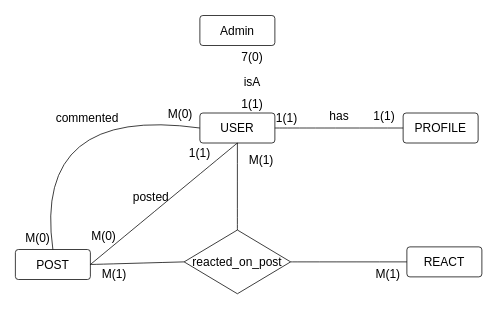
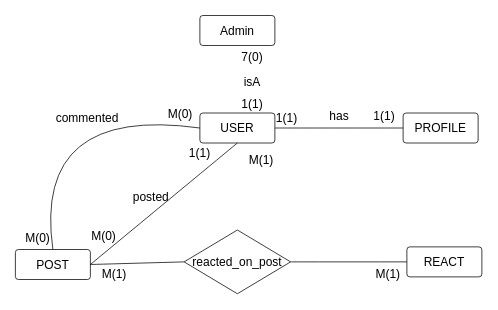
(237, 187) -> none
